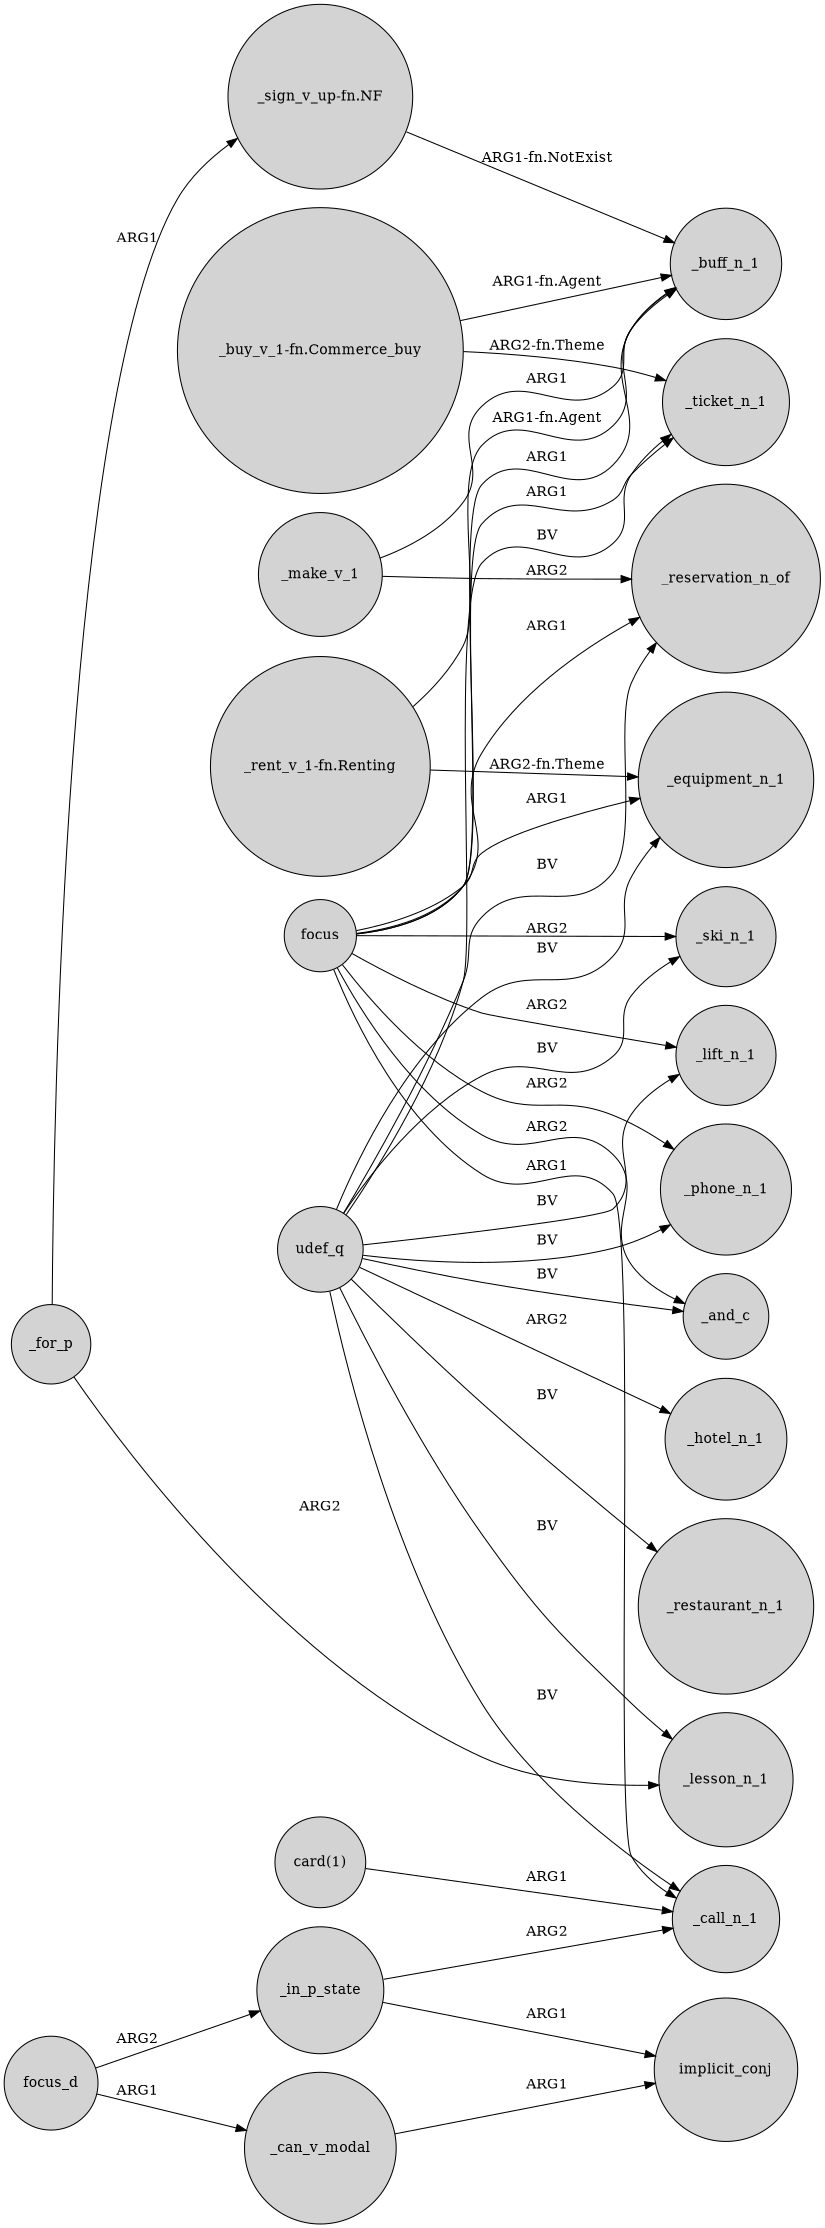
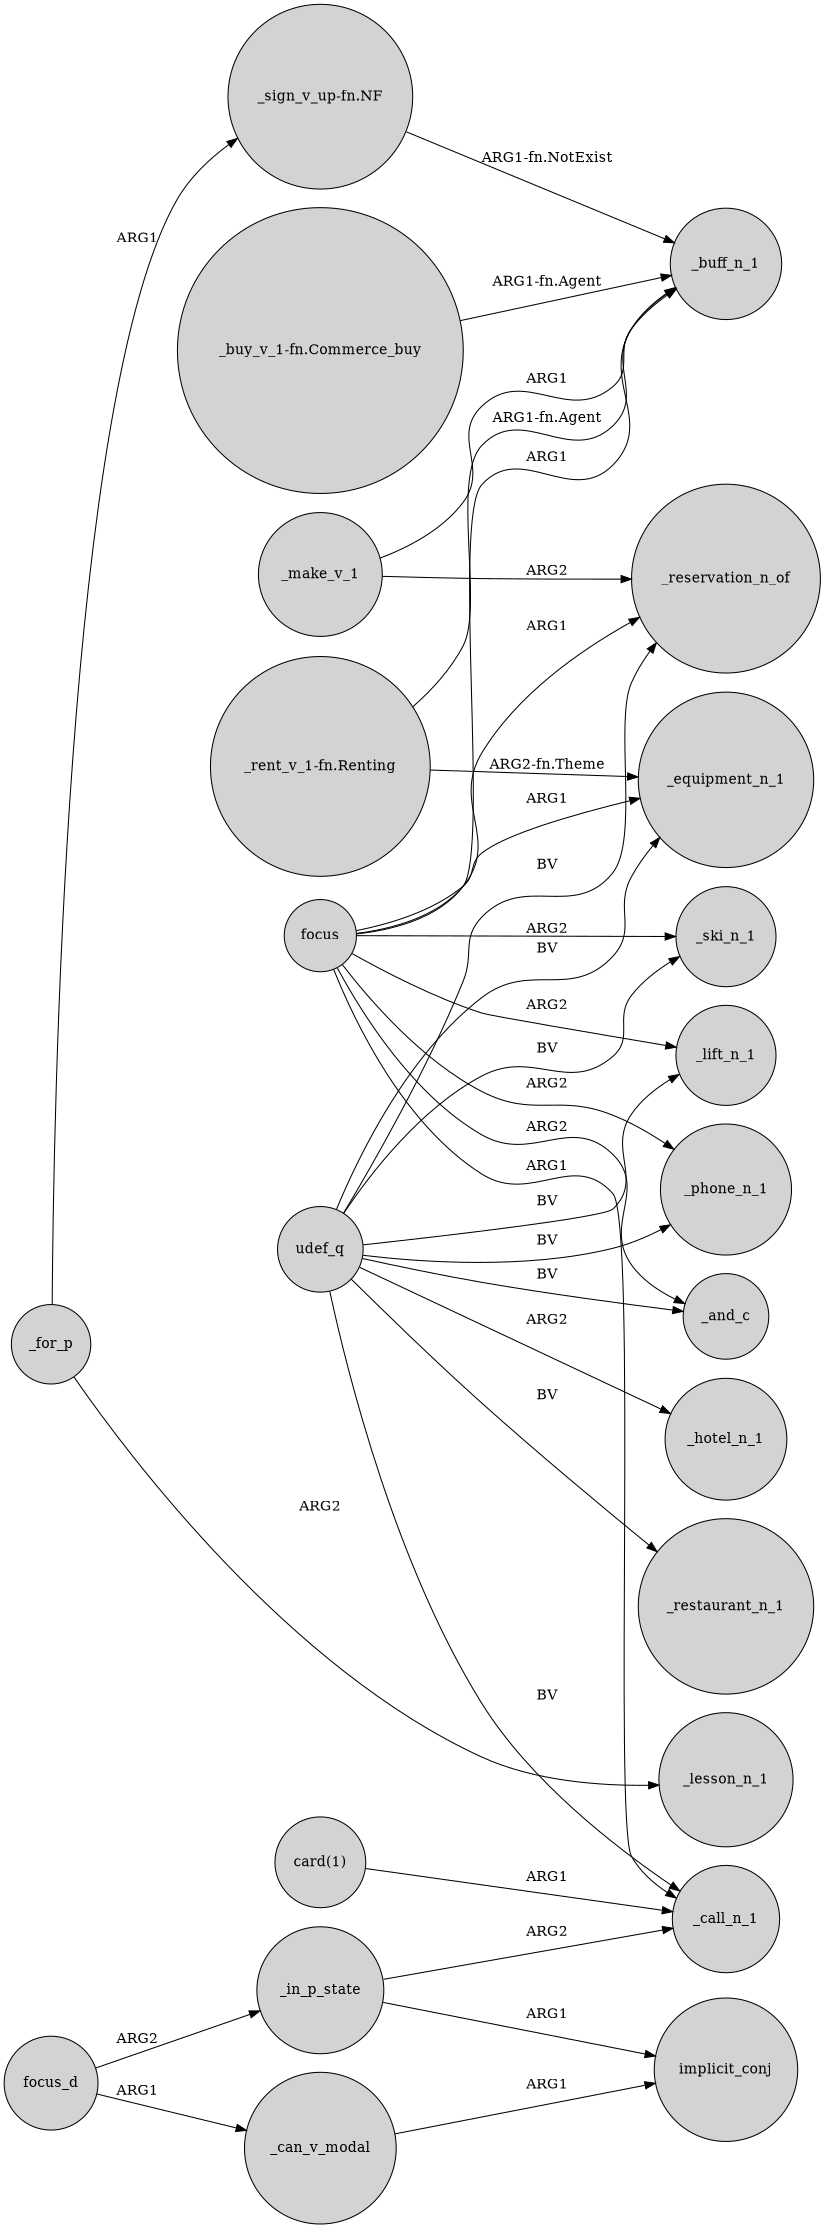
(726, 402) -> none
(478, 1528) -> none
